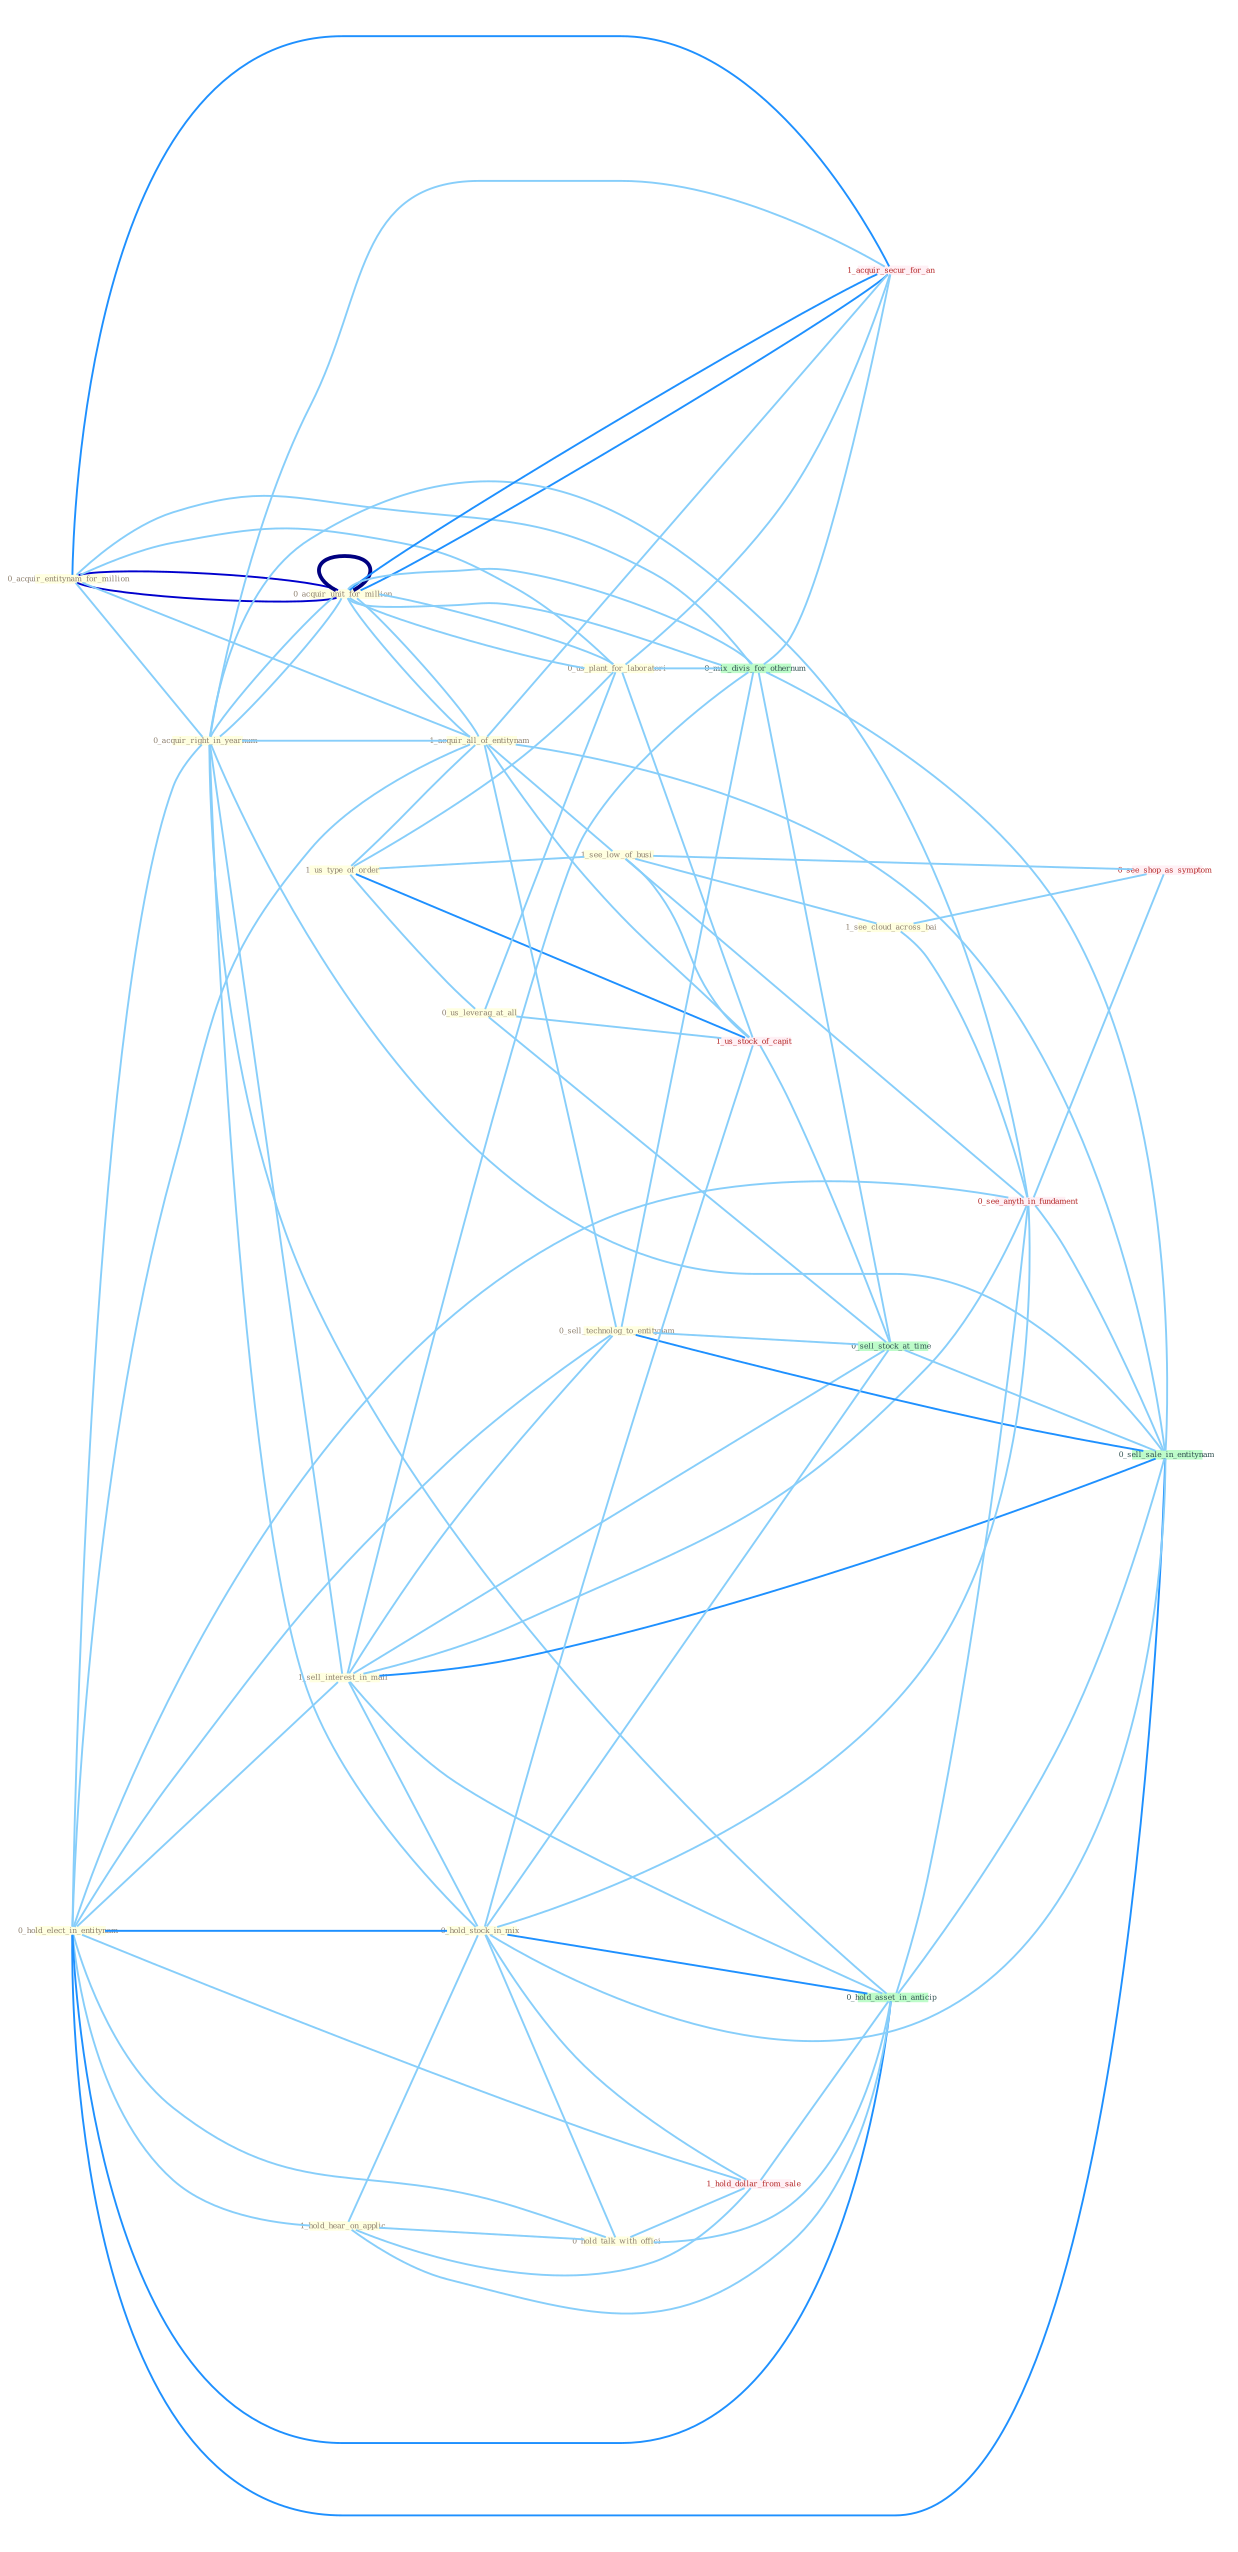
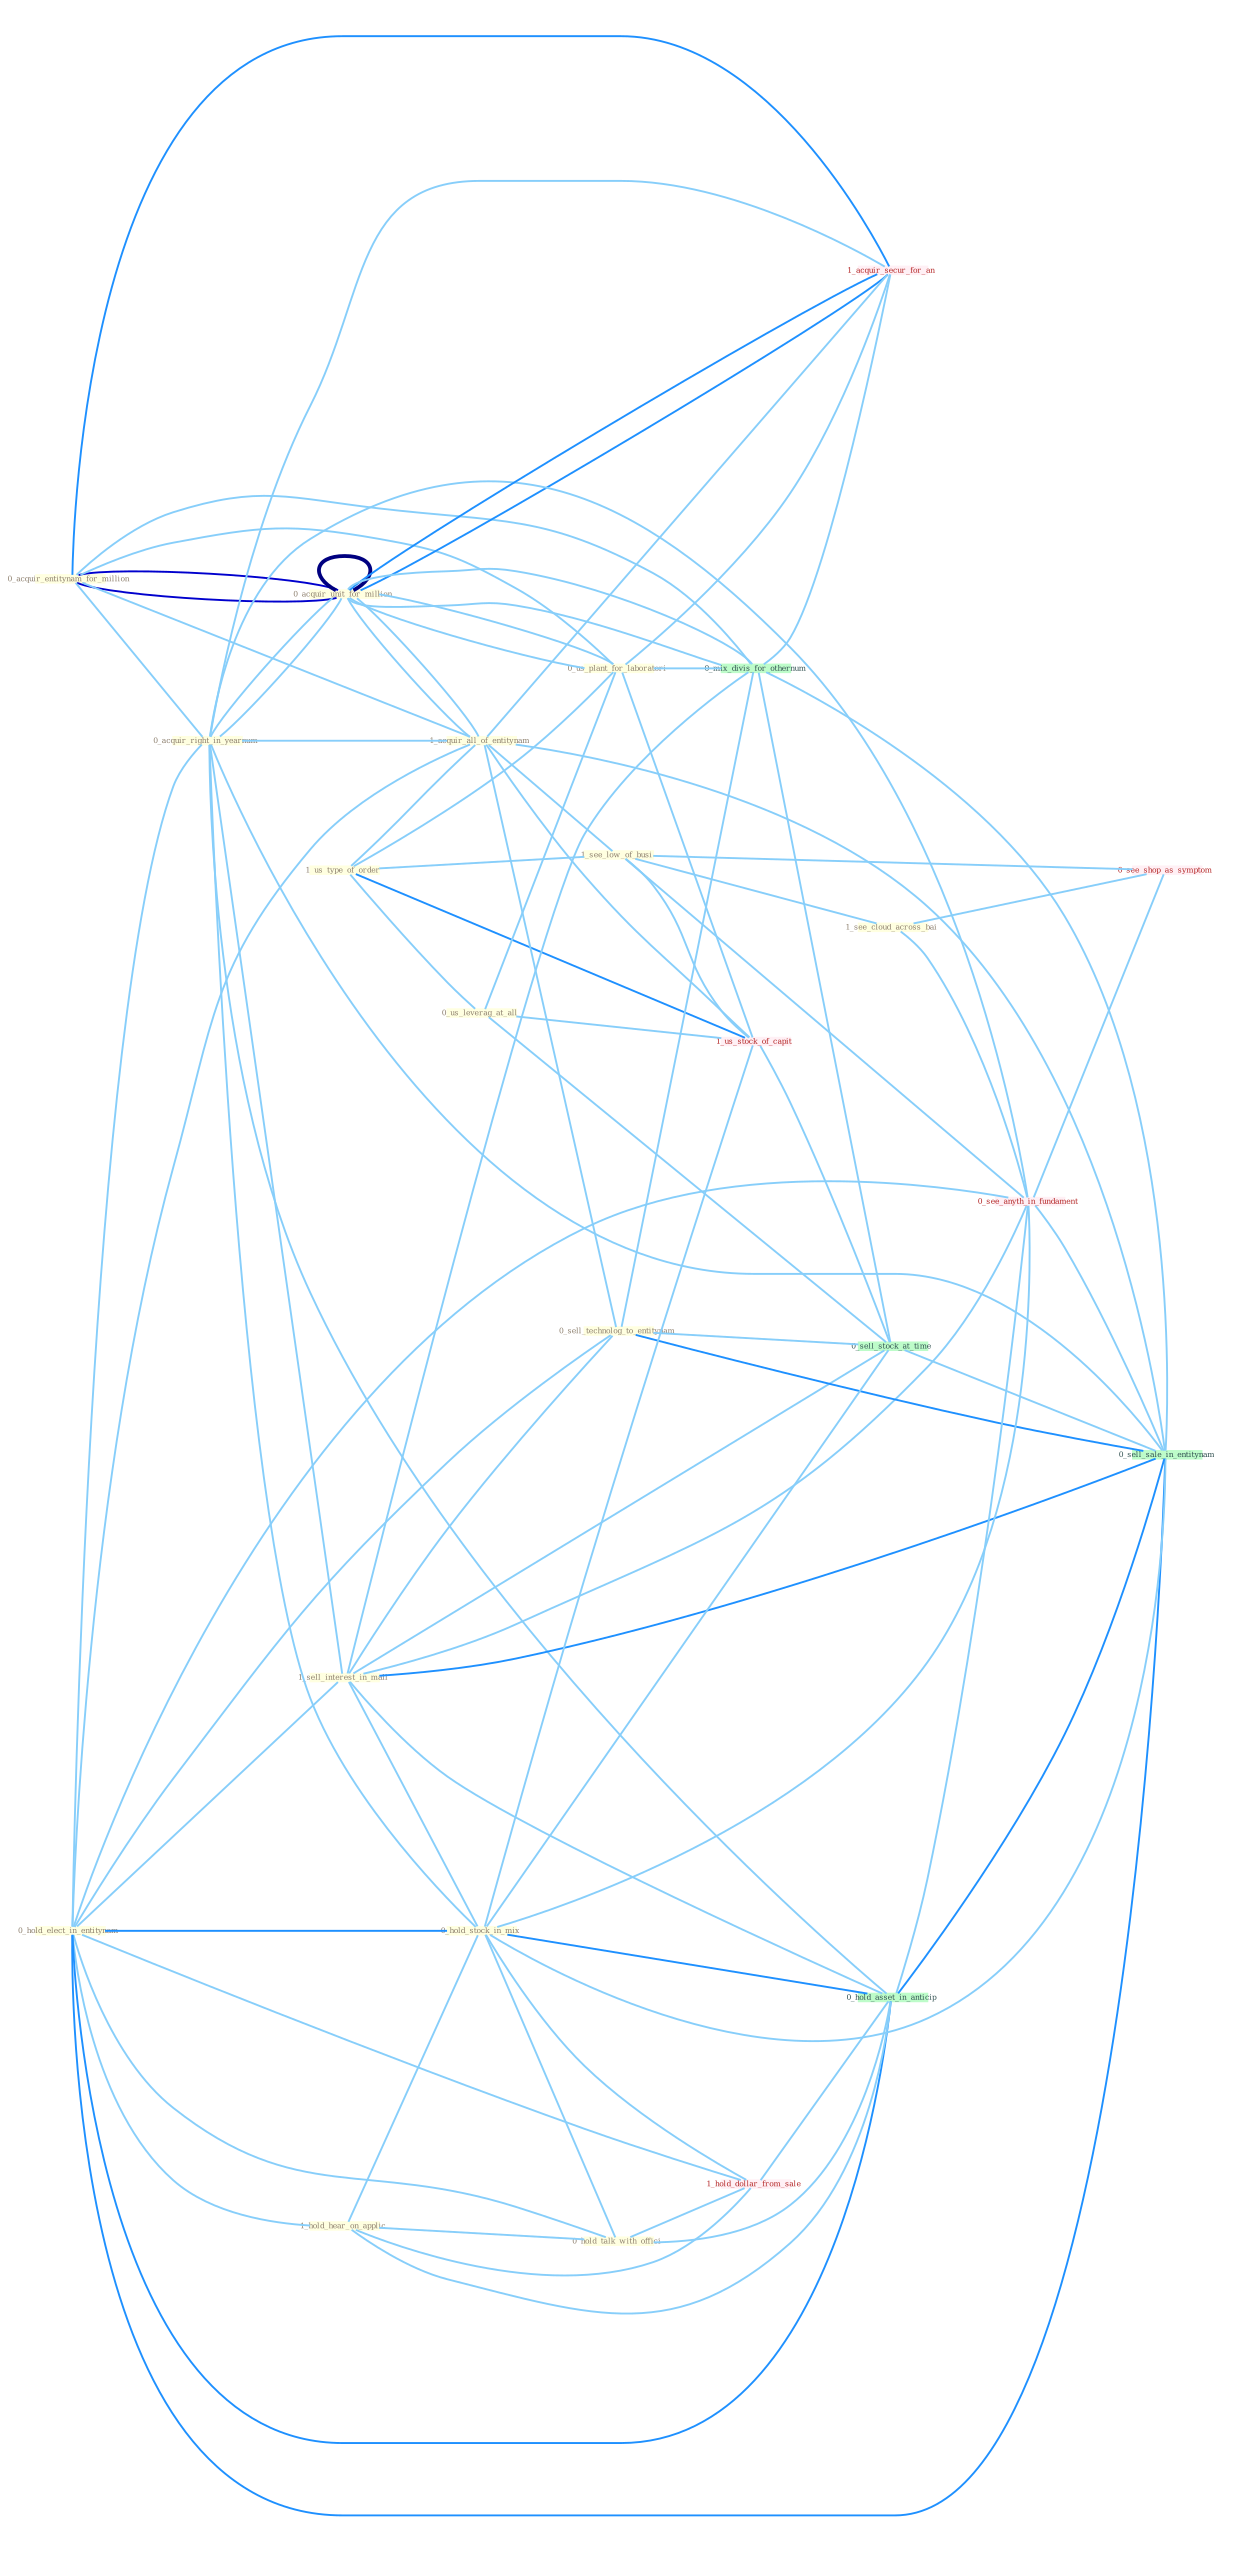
(1061, 1741) -> (1061, 1741)
